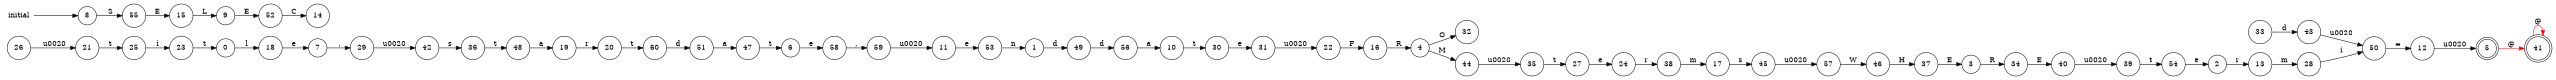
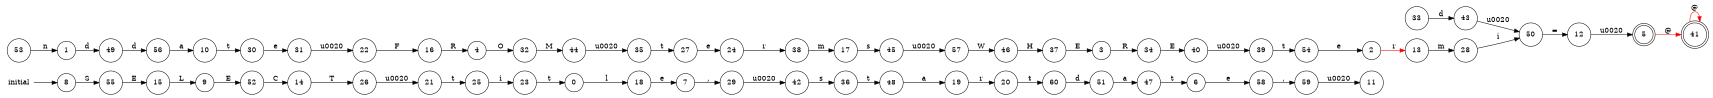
(964, 48) -> none
(1440, 55) -> (547, 50)
(2235, 64) -> (1390, 50)
none -> (329, 83)
